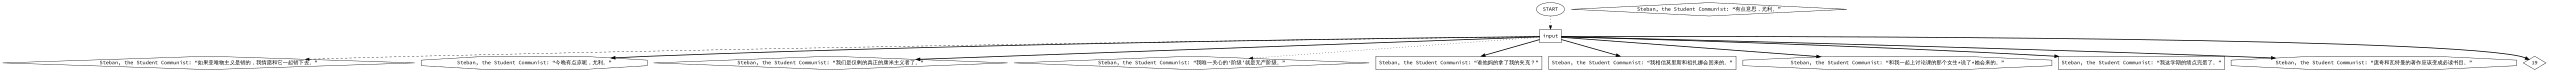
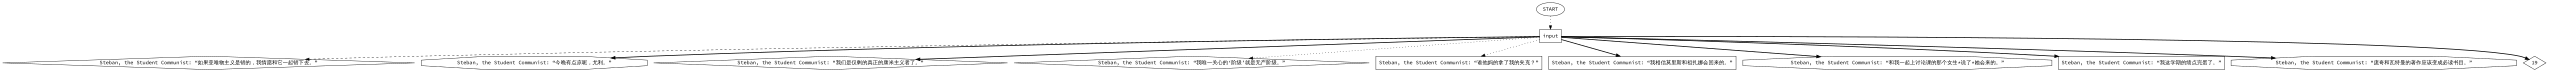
(1709, 9) -> none
(1512, 47) -> (1512, 47)
